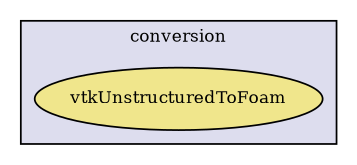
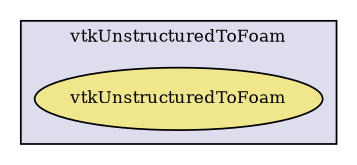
(179, 37) -> (179, 37)
